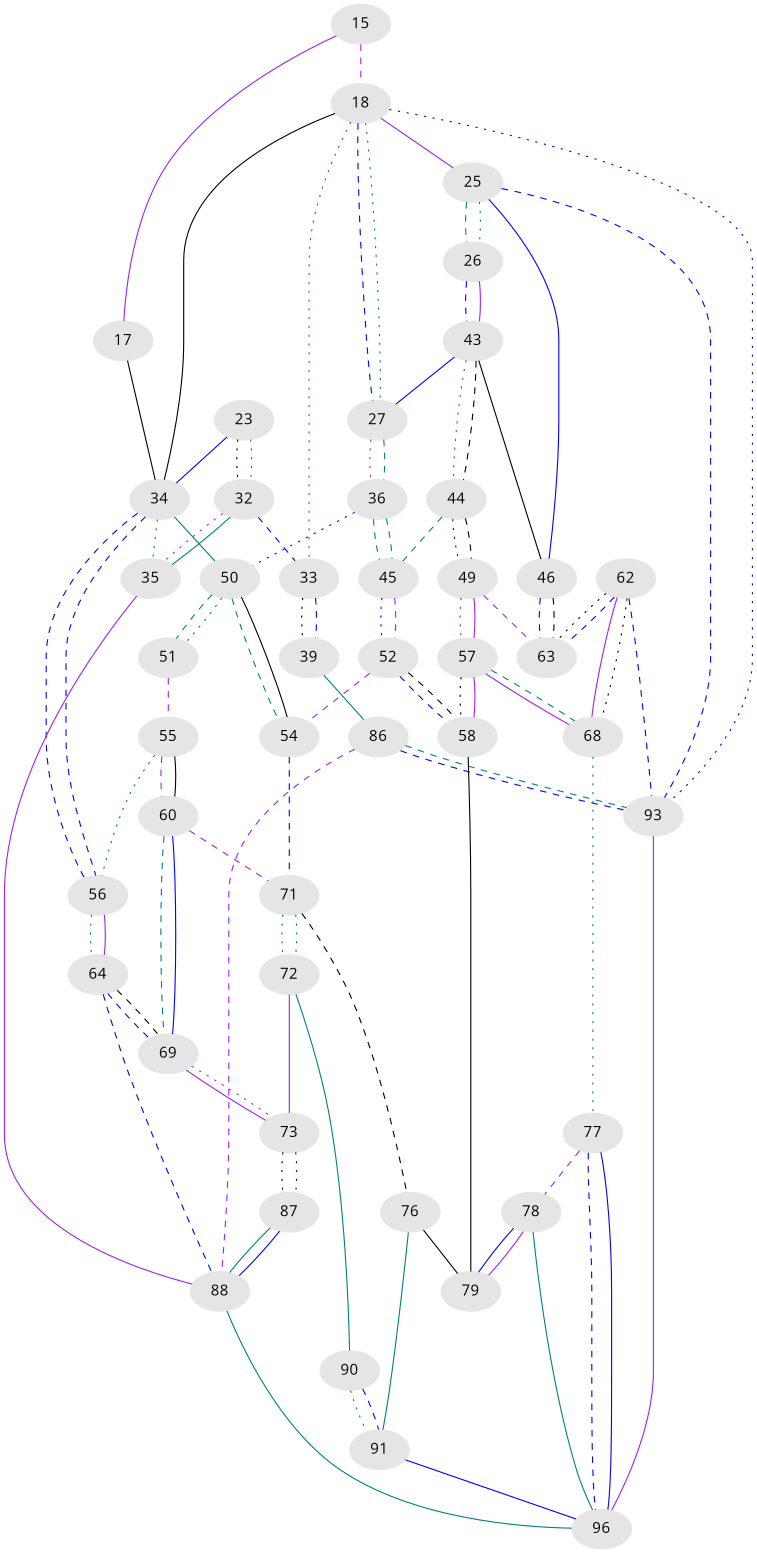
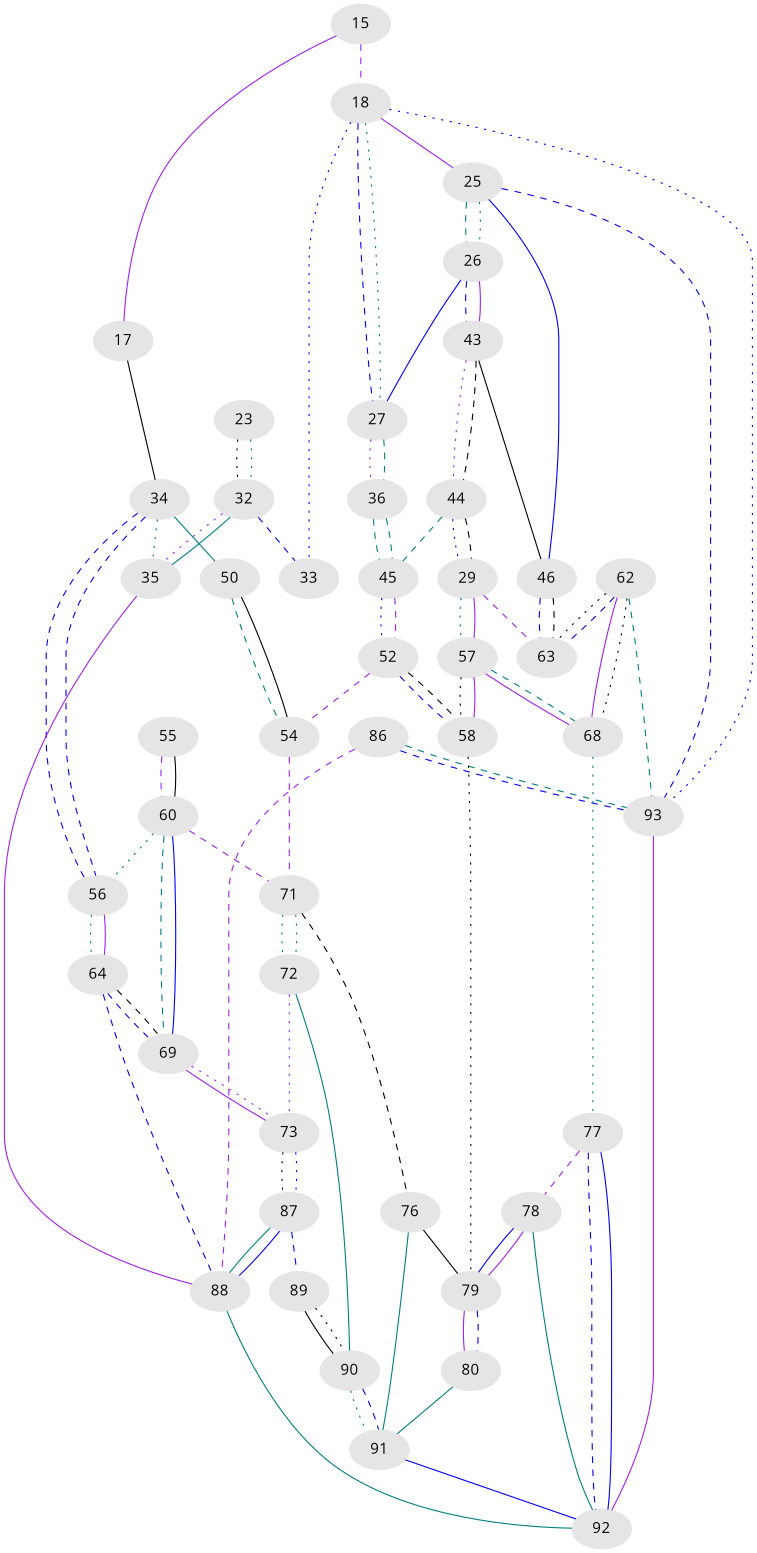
(184, 259) -> none
(309, 337) -> (309, 337)
(425, 381) -> (422, 340)
(202, 460) -> none
(301, 540) -> none
(468, 579) -> (468, 579)
(168, 658) -> none
(309, 658) -> none
(642, 697) -> (642, 697)
(122, 812) -> (133, 856)
(289, 816) -> (289, 816)
(471, 1014) -> (471, 1014)
(289, 1054) -> (289, 1054)
none -> (299, 1291)
none -> (471, 1371)
(602, 1529) -> (602, 1529)
